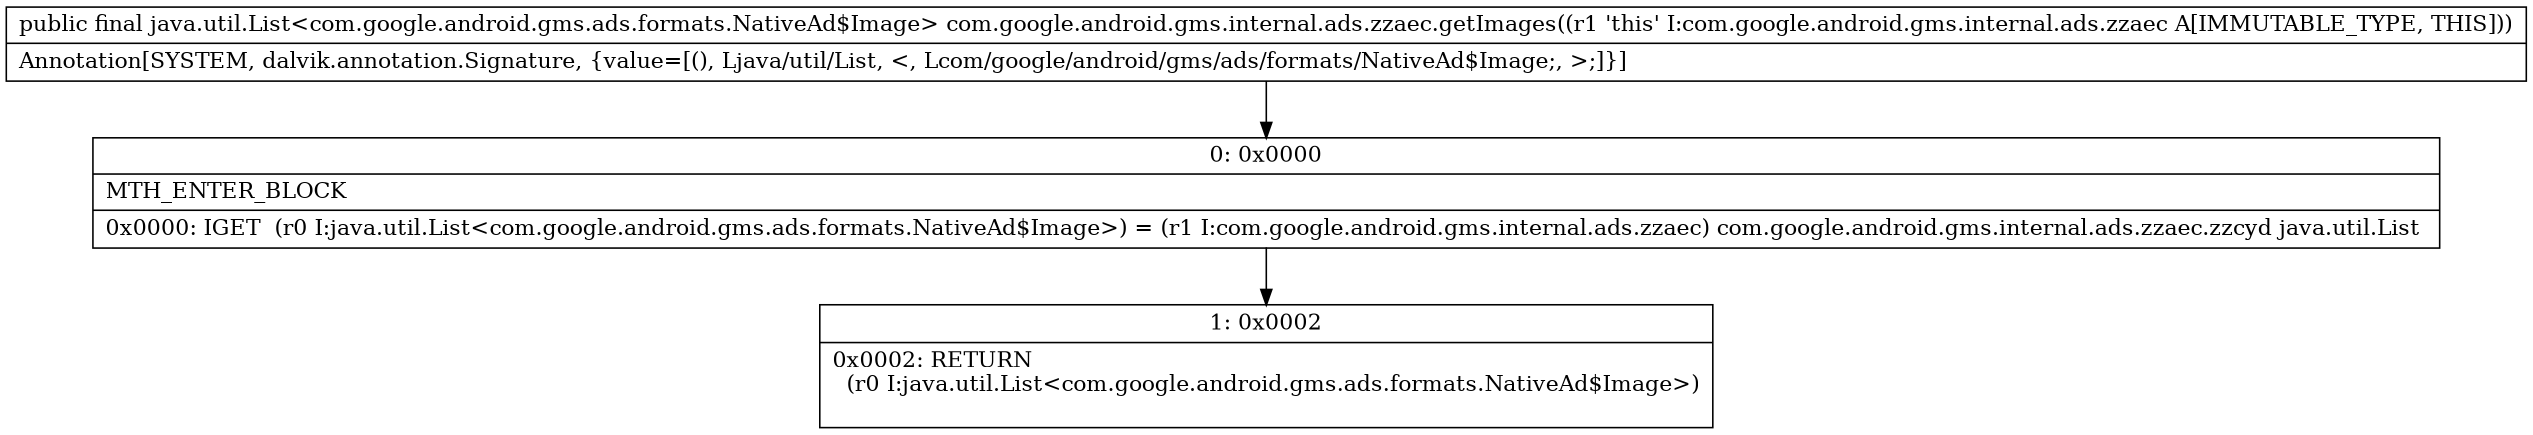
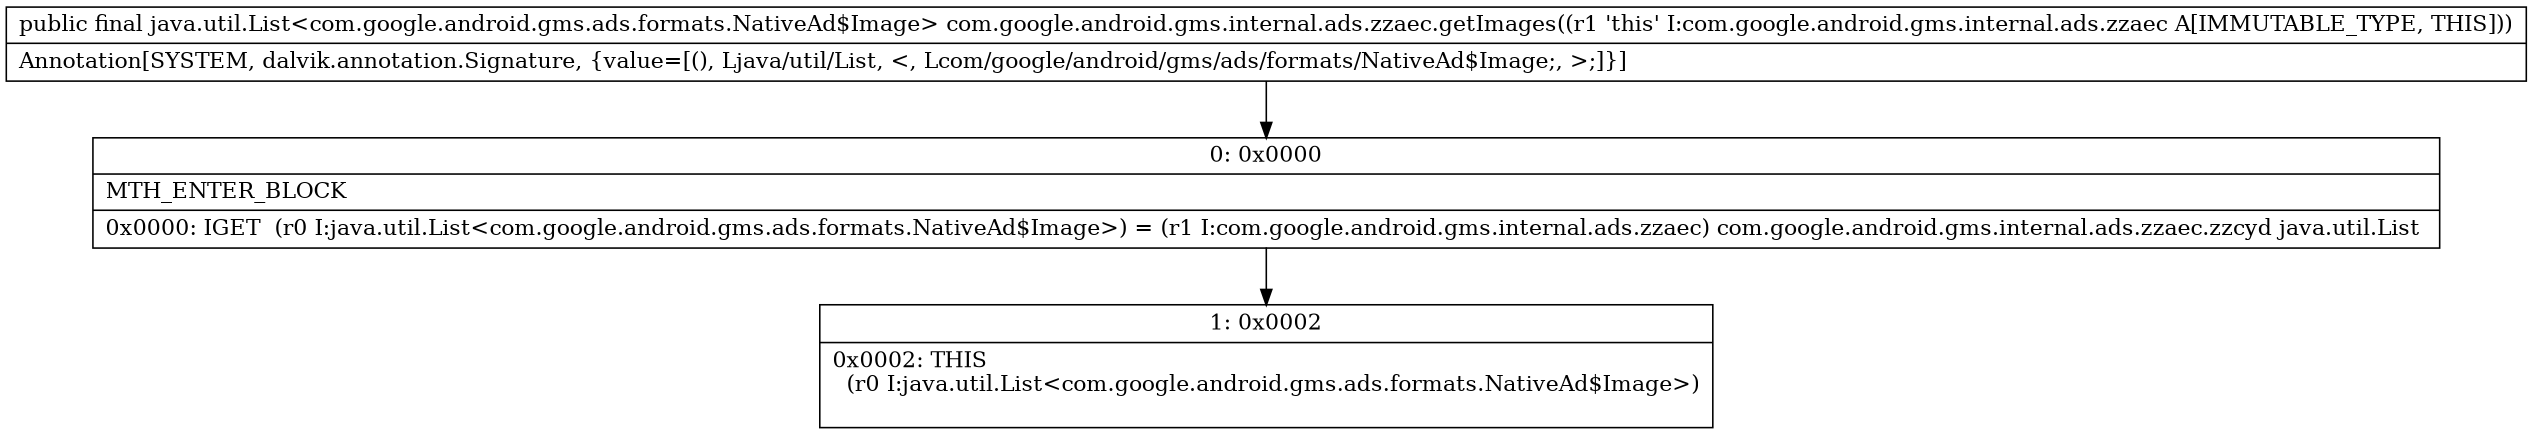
(939, 361) -> (917, 361)
